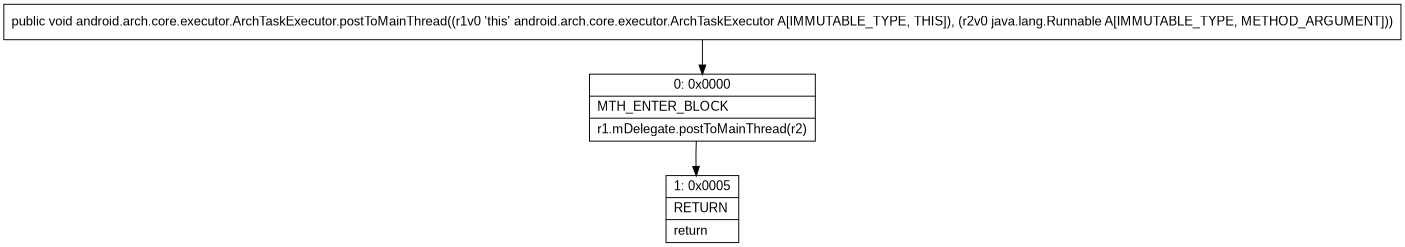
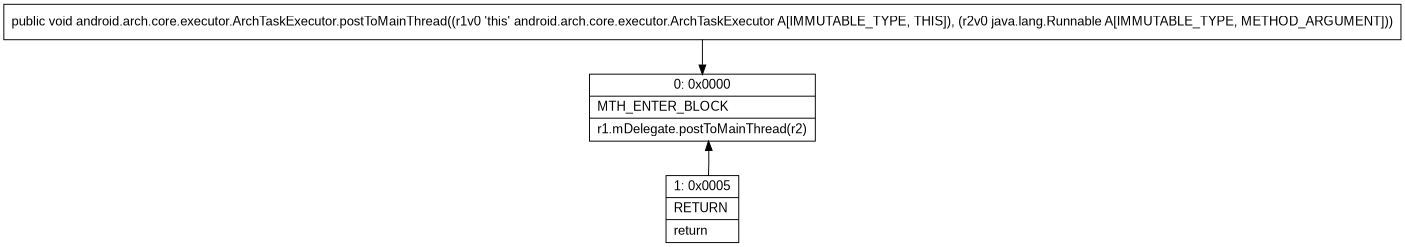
(696, 154) -> (709, 163)
